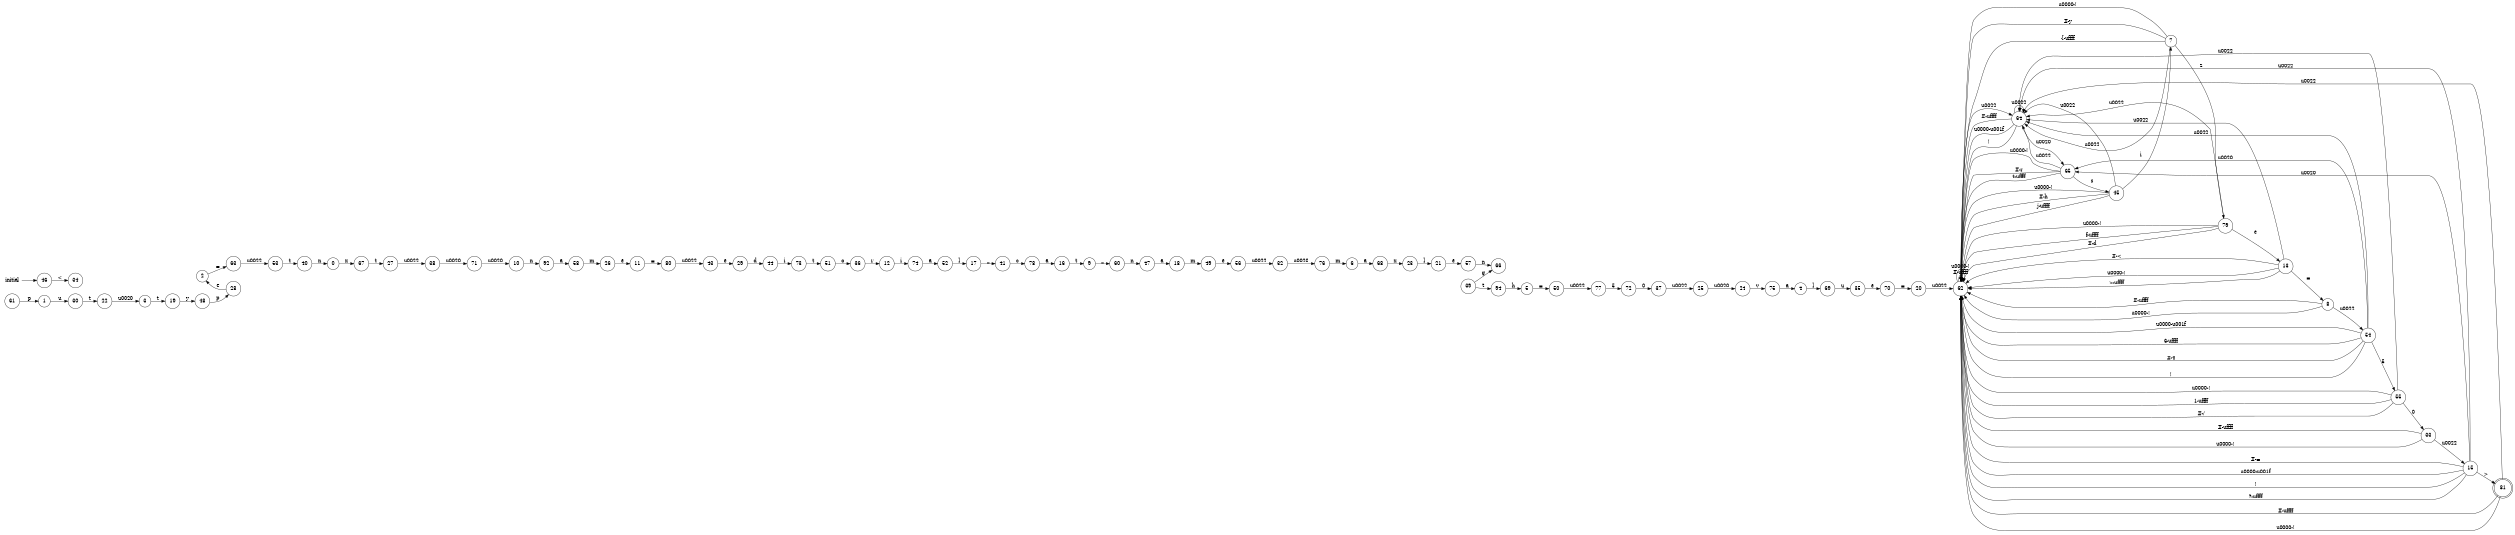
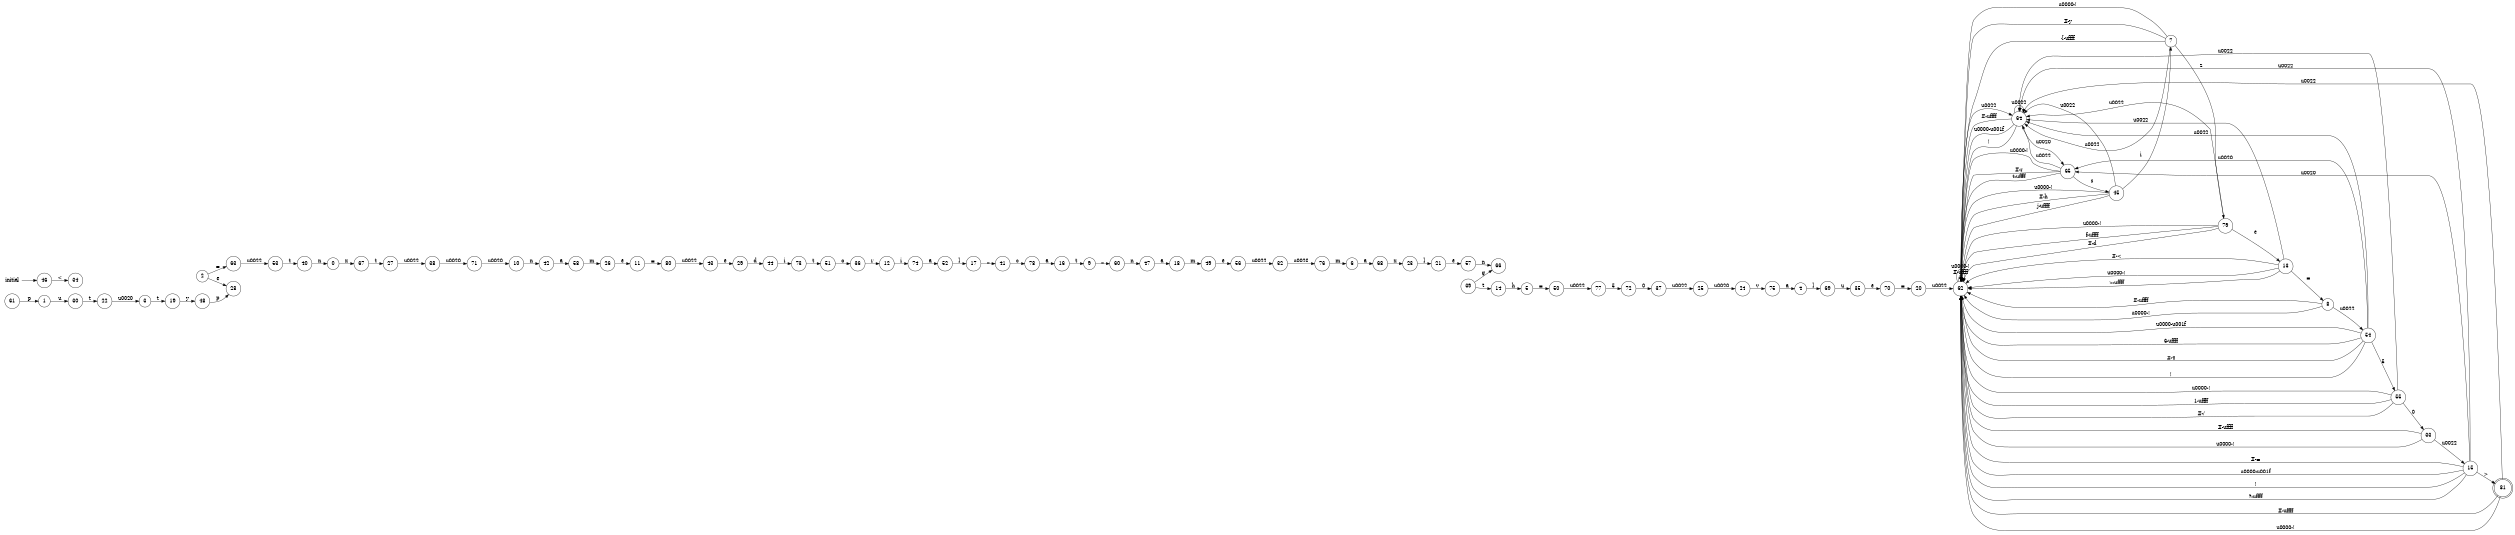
(546, 264) -> (546, 264)
(216, 289) -> (216, 281)
(1498, 289) -> (1498, 289)
